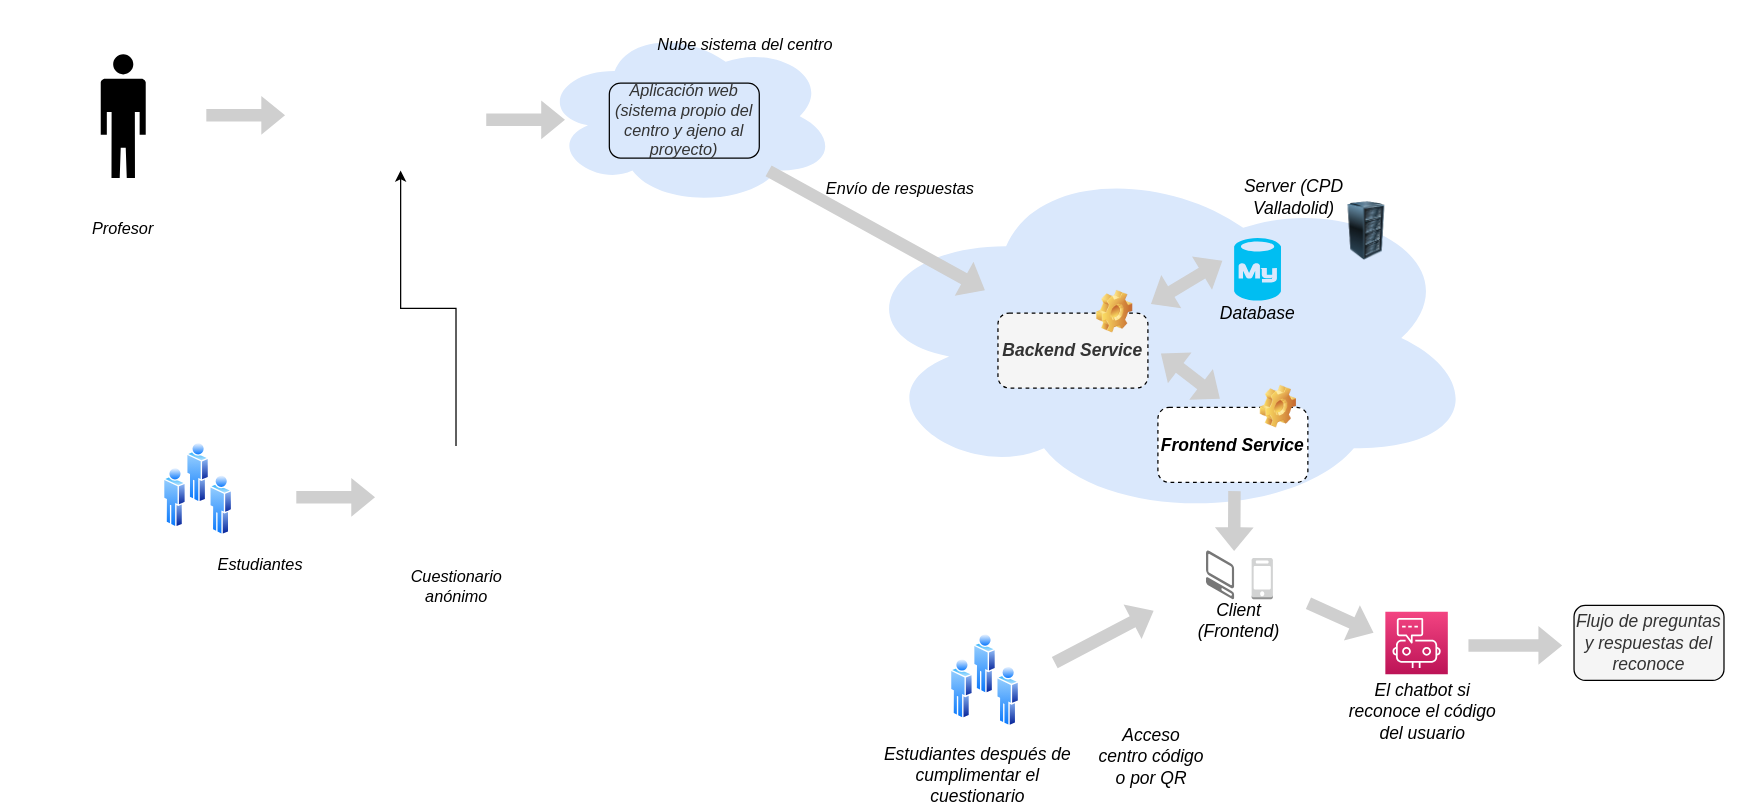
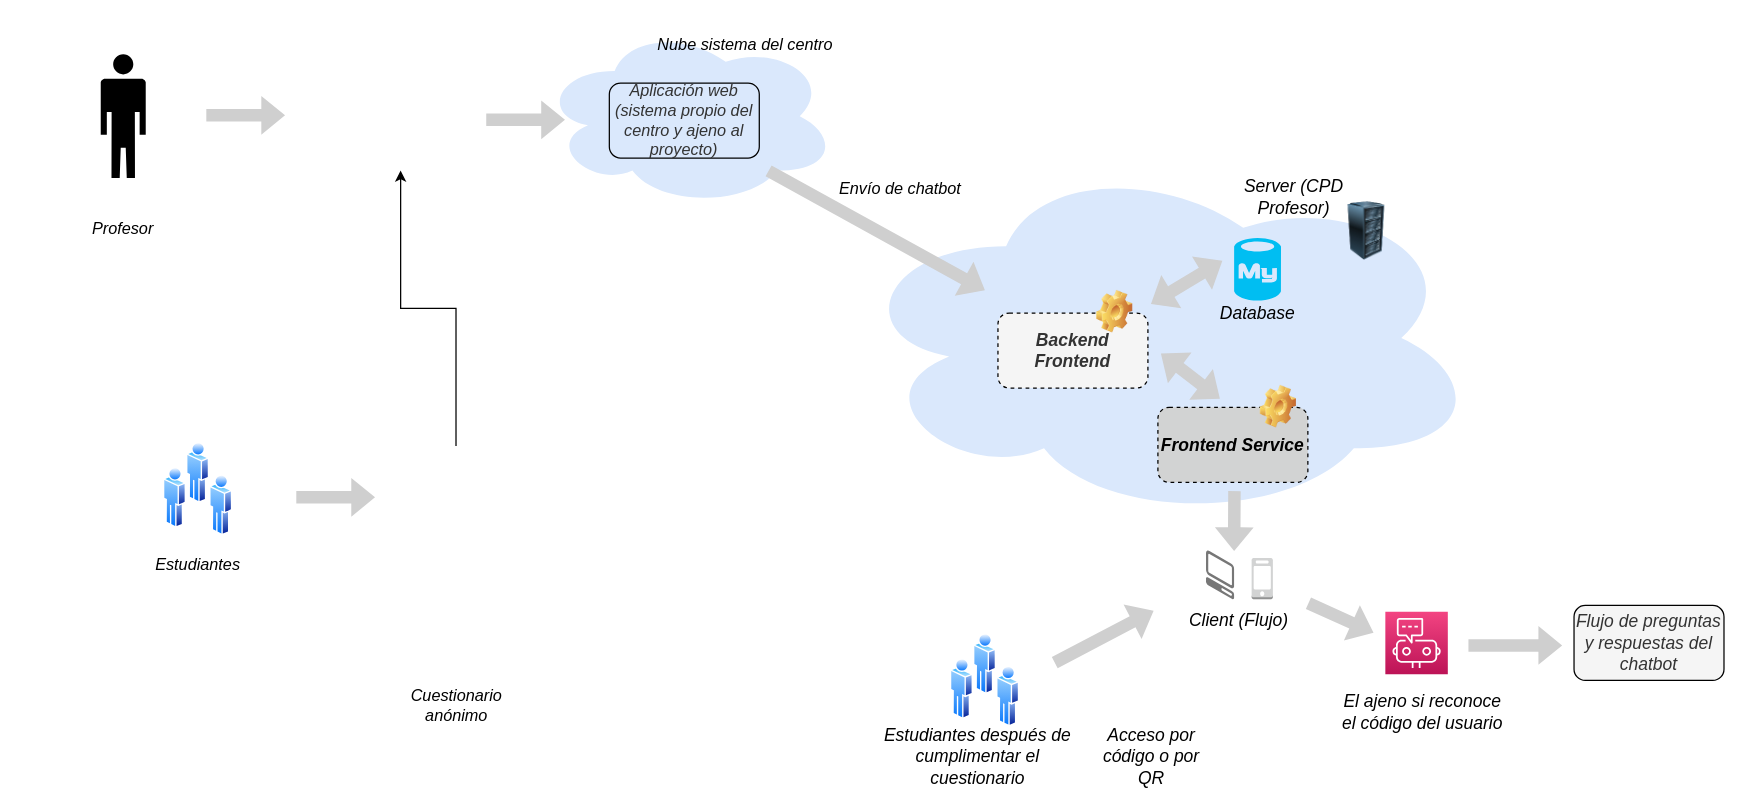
(901, 188) -> (901, 188)
(1294, 197) -> (1294, 197)
(1073, 351) -> (1073, 351)
(1233, 445) -> (1233, 445)
(261, 564) -> (198, 564)
(456, 586) -> (456, 705)
(1239, 621) -> (1239, 621)
(1649, 643) -> (1649, 643)
(1423, 712) -> (1423, 712)
(1152, 757) -> (1152, 757)
(978, 775) -> (978, 756)
